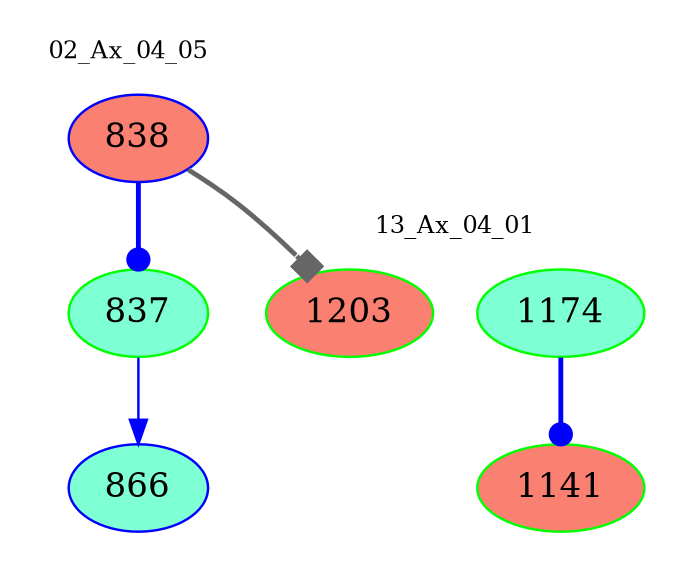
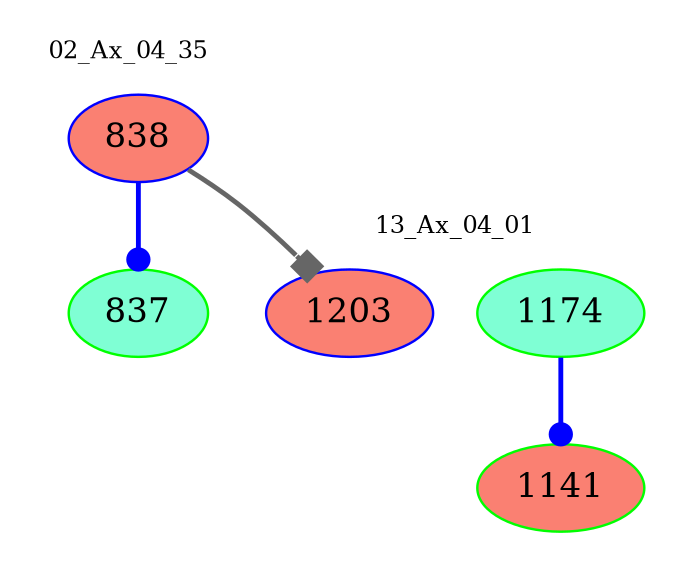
(129, 52) -> (129, 52)
(350, 313) -> (350, 313)
(138, 488) -> none
